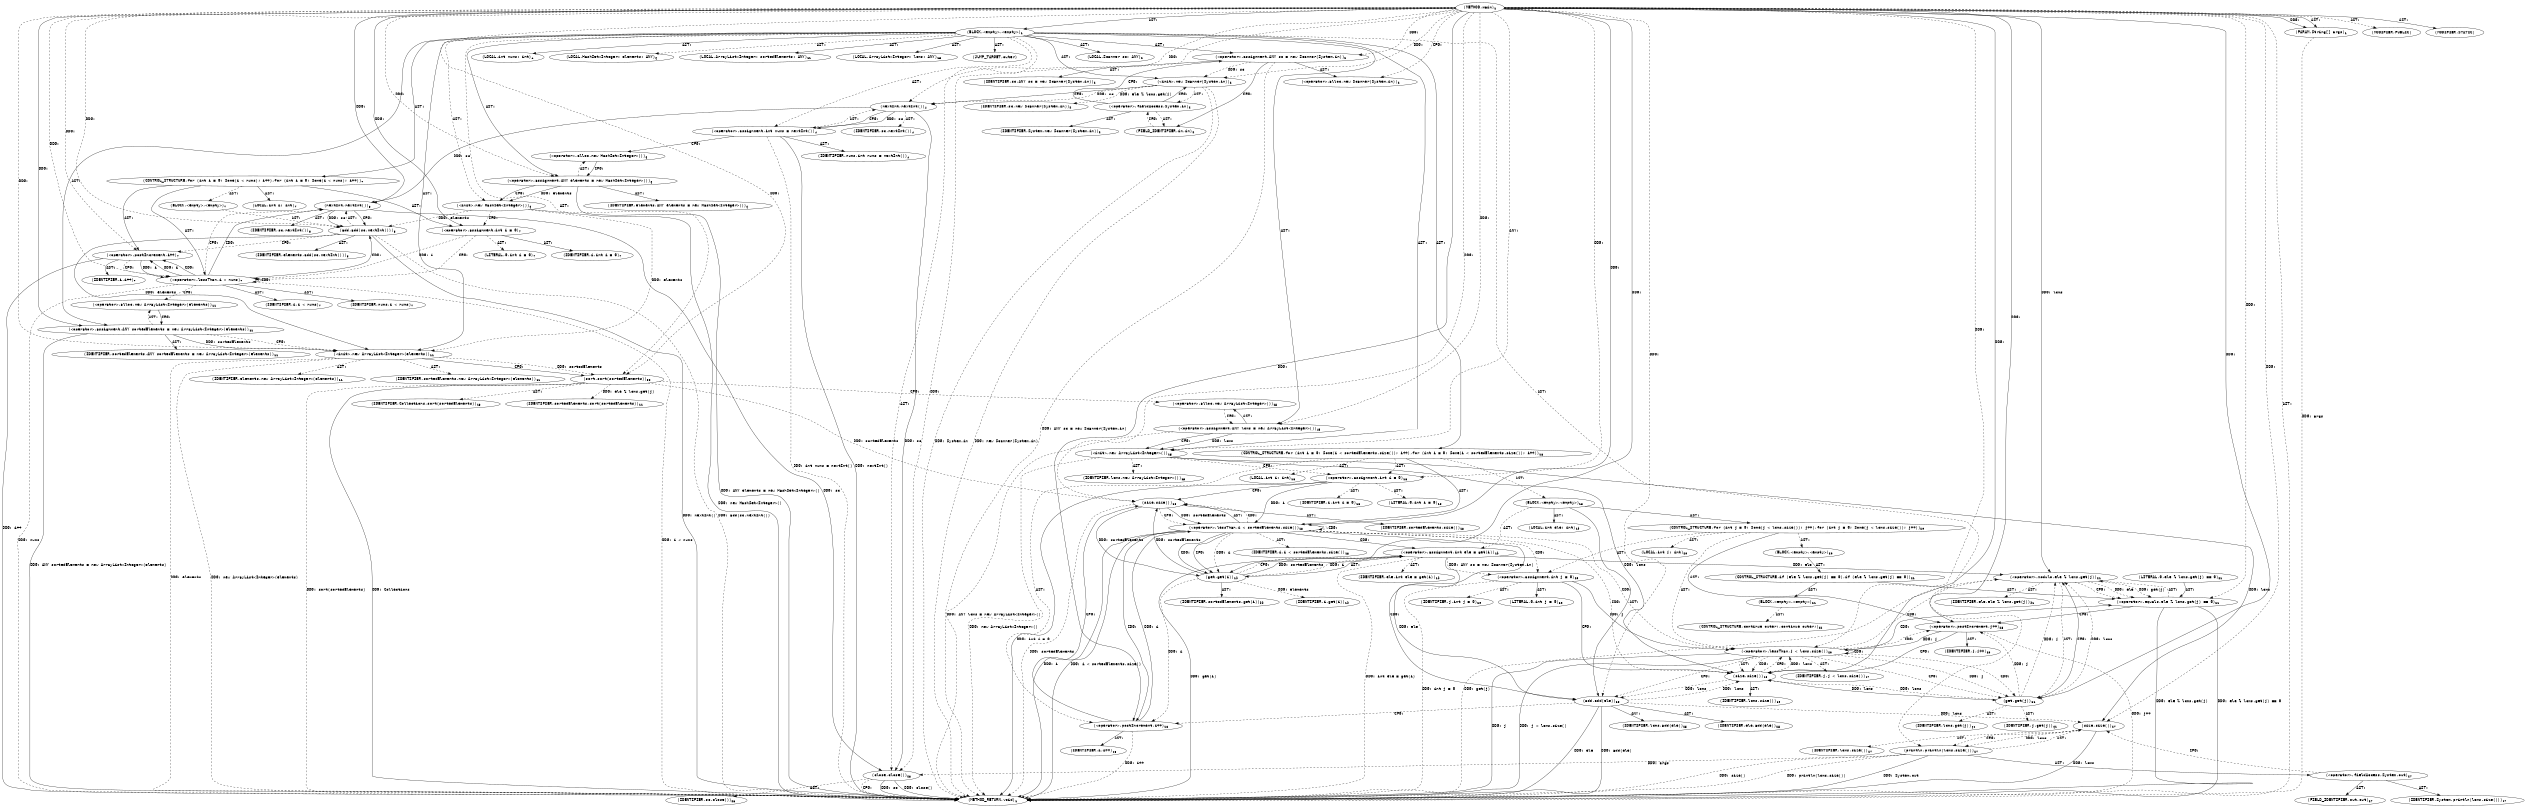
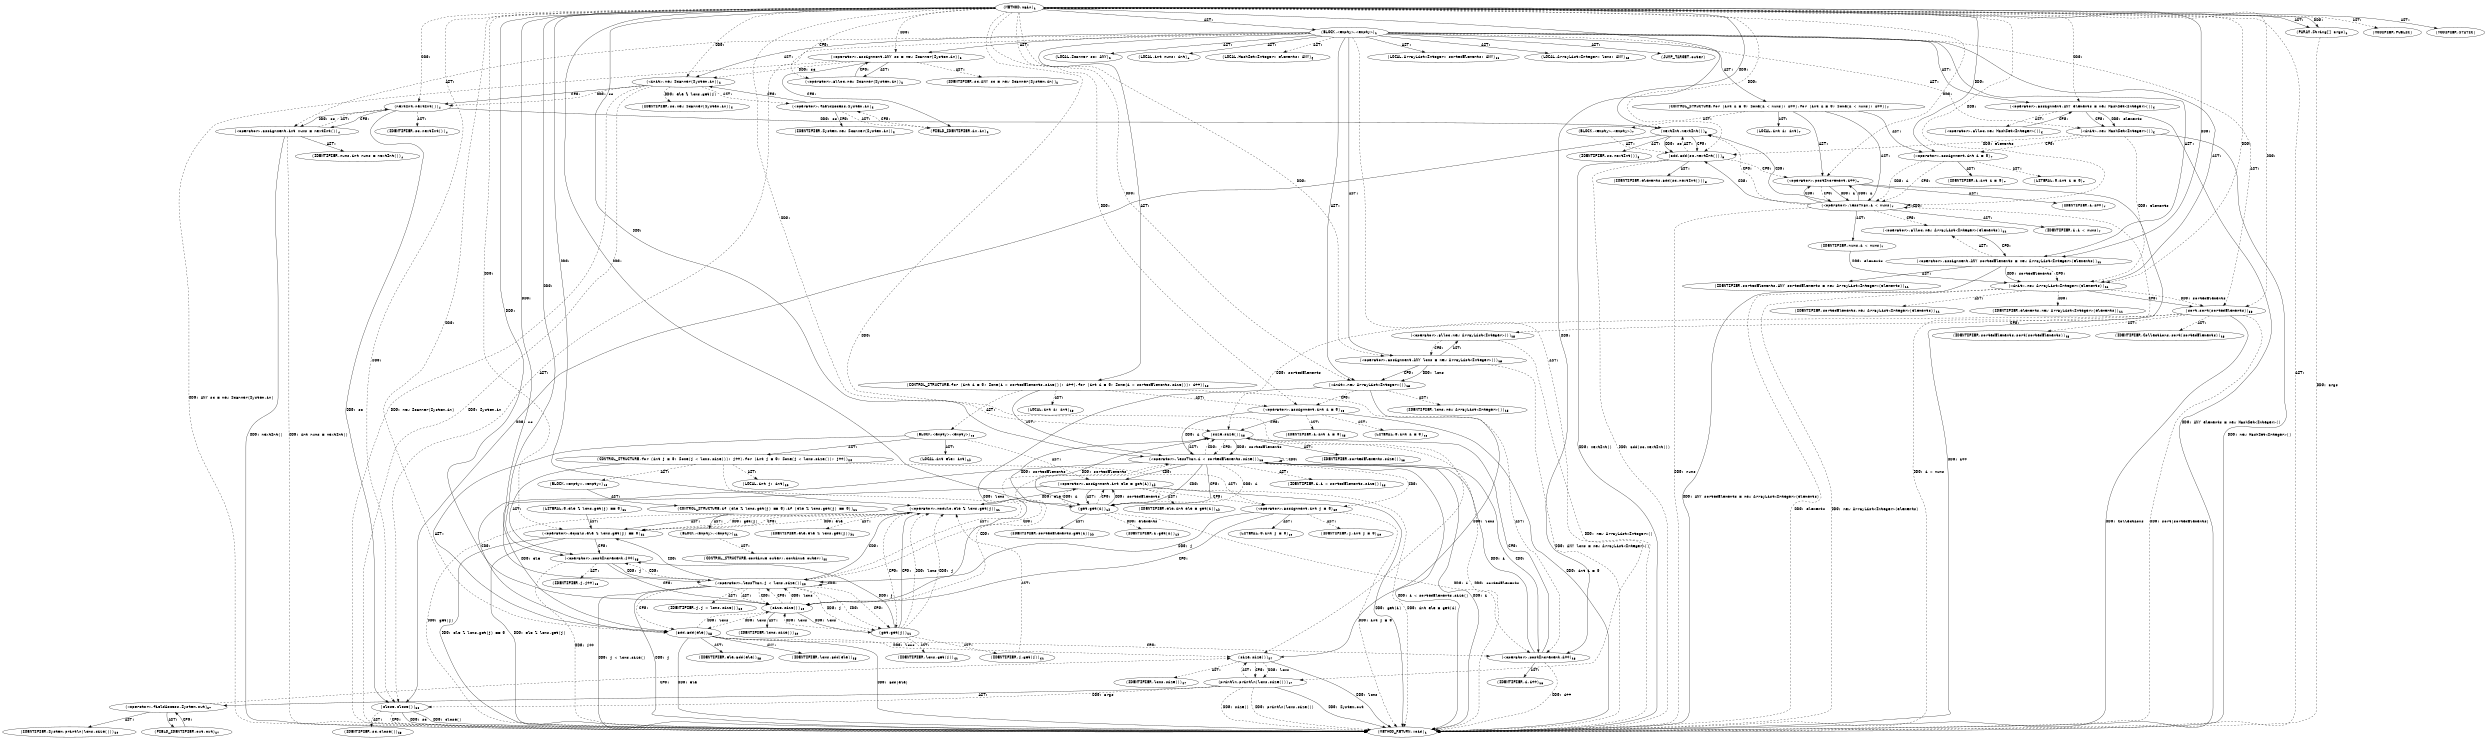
(1140, 65) -> (948, 69)
(1125, 79) -> (859, 69)
(2226, 79) -> none
(1112, 119) -> (846, 119)
(682, 144) -> none
(1975, 156) -> (522, 159)
(678, 206) -> none
(1515, 231) -> (1132, 193)
(82, 288) -> (1920, 276)
(2052, 293) -> (566, 261)
(343, 367) -> (2064, 299)
(629, 392) -> (2134, 323)
(641, 404) -> (2068, 335)
(1319, 428) -> (1500, 360)
(1542, 539) -> (1031, 518)
(1491, 565) -> (1219, 497)
(2139, 584) -> (1021, 565)
(1910, 610) -> (863, 554)
(1031, 620) -> (1646, 584)
(1967, 638) -> (589, 570)
(2069, 639) -> (895, 571)
(2011, 658) -> (780, 566)
(1867, 676) -> (740, 608)
none -> (182, 720)
(2505, 800) -> (116, 732)
